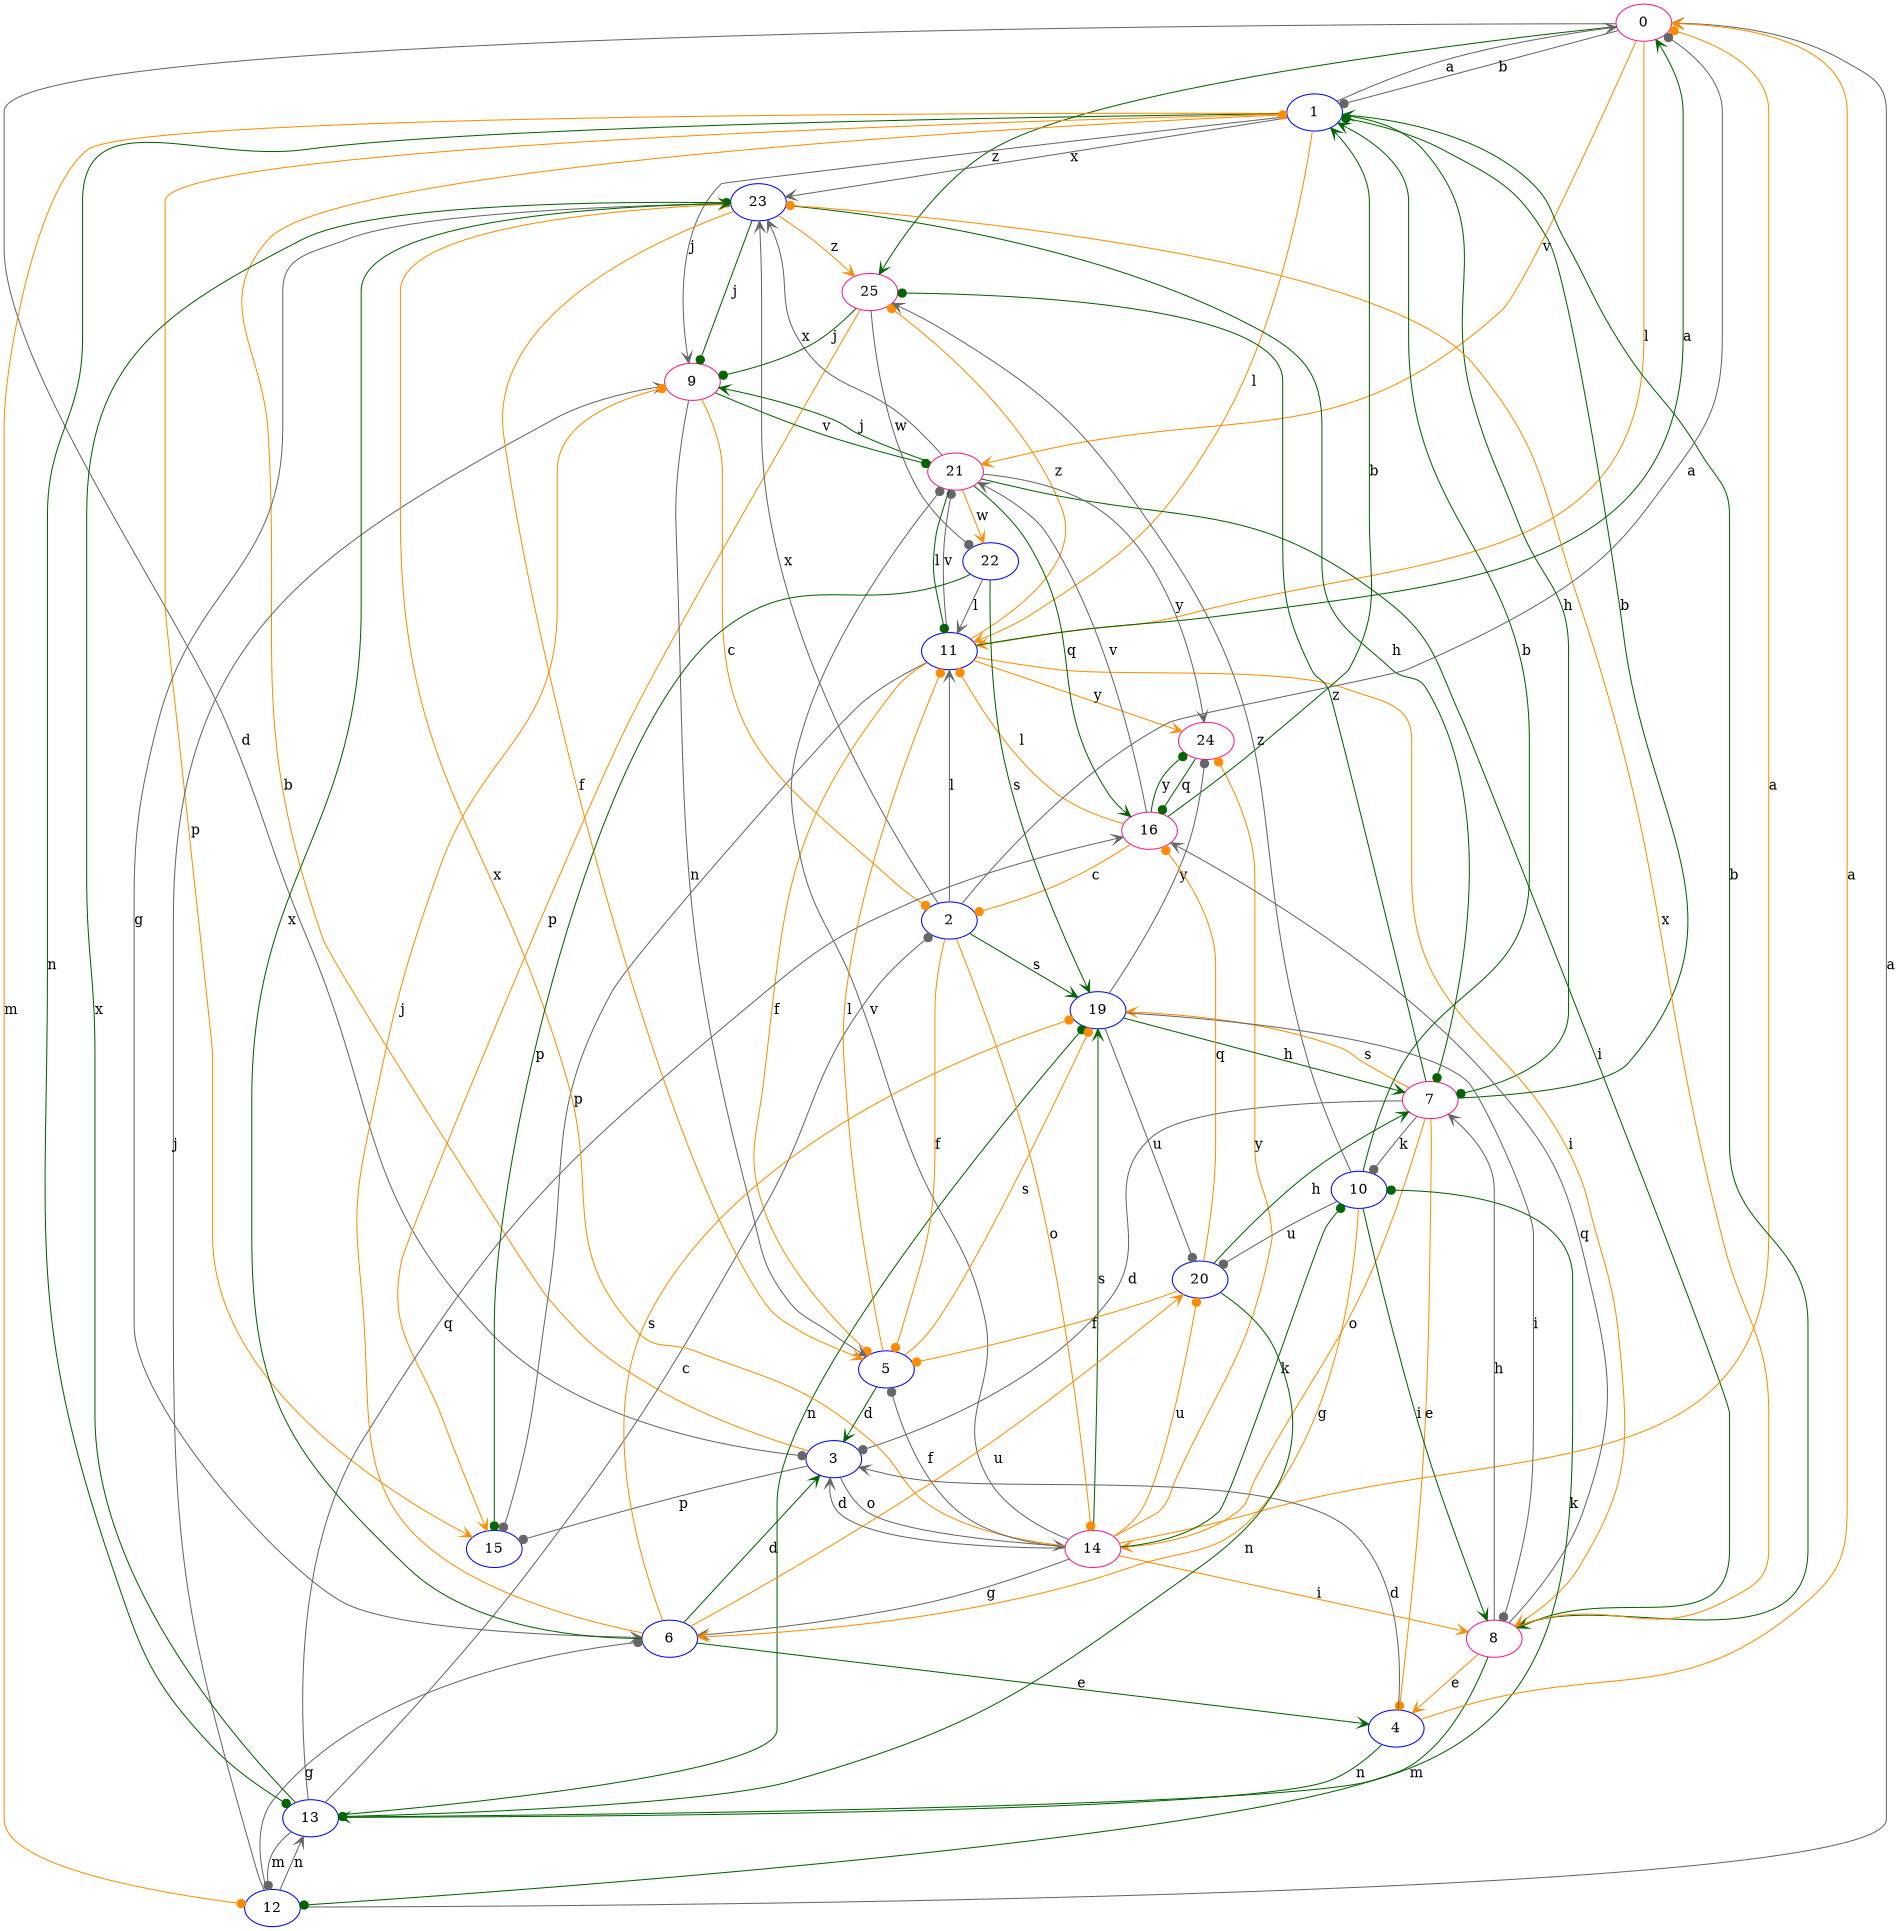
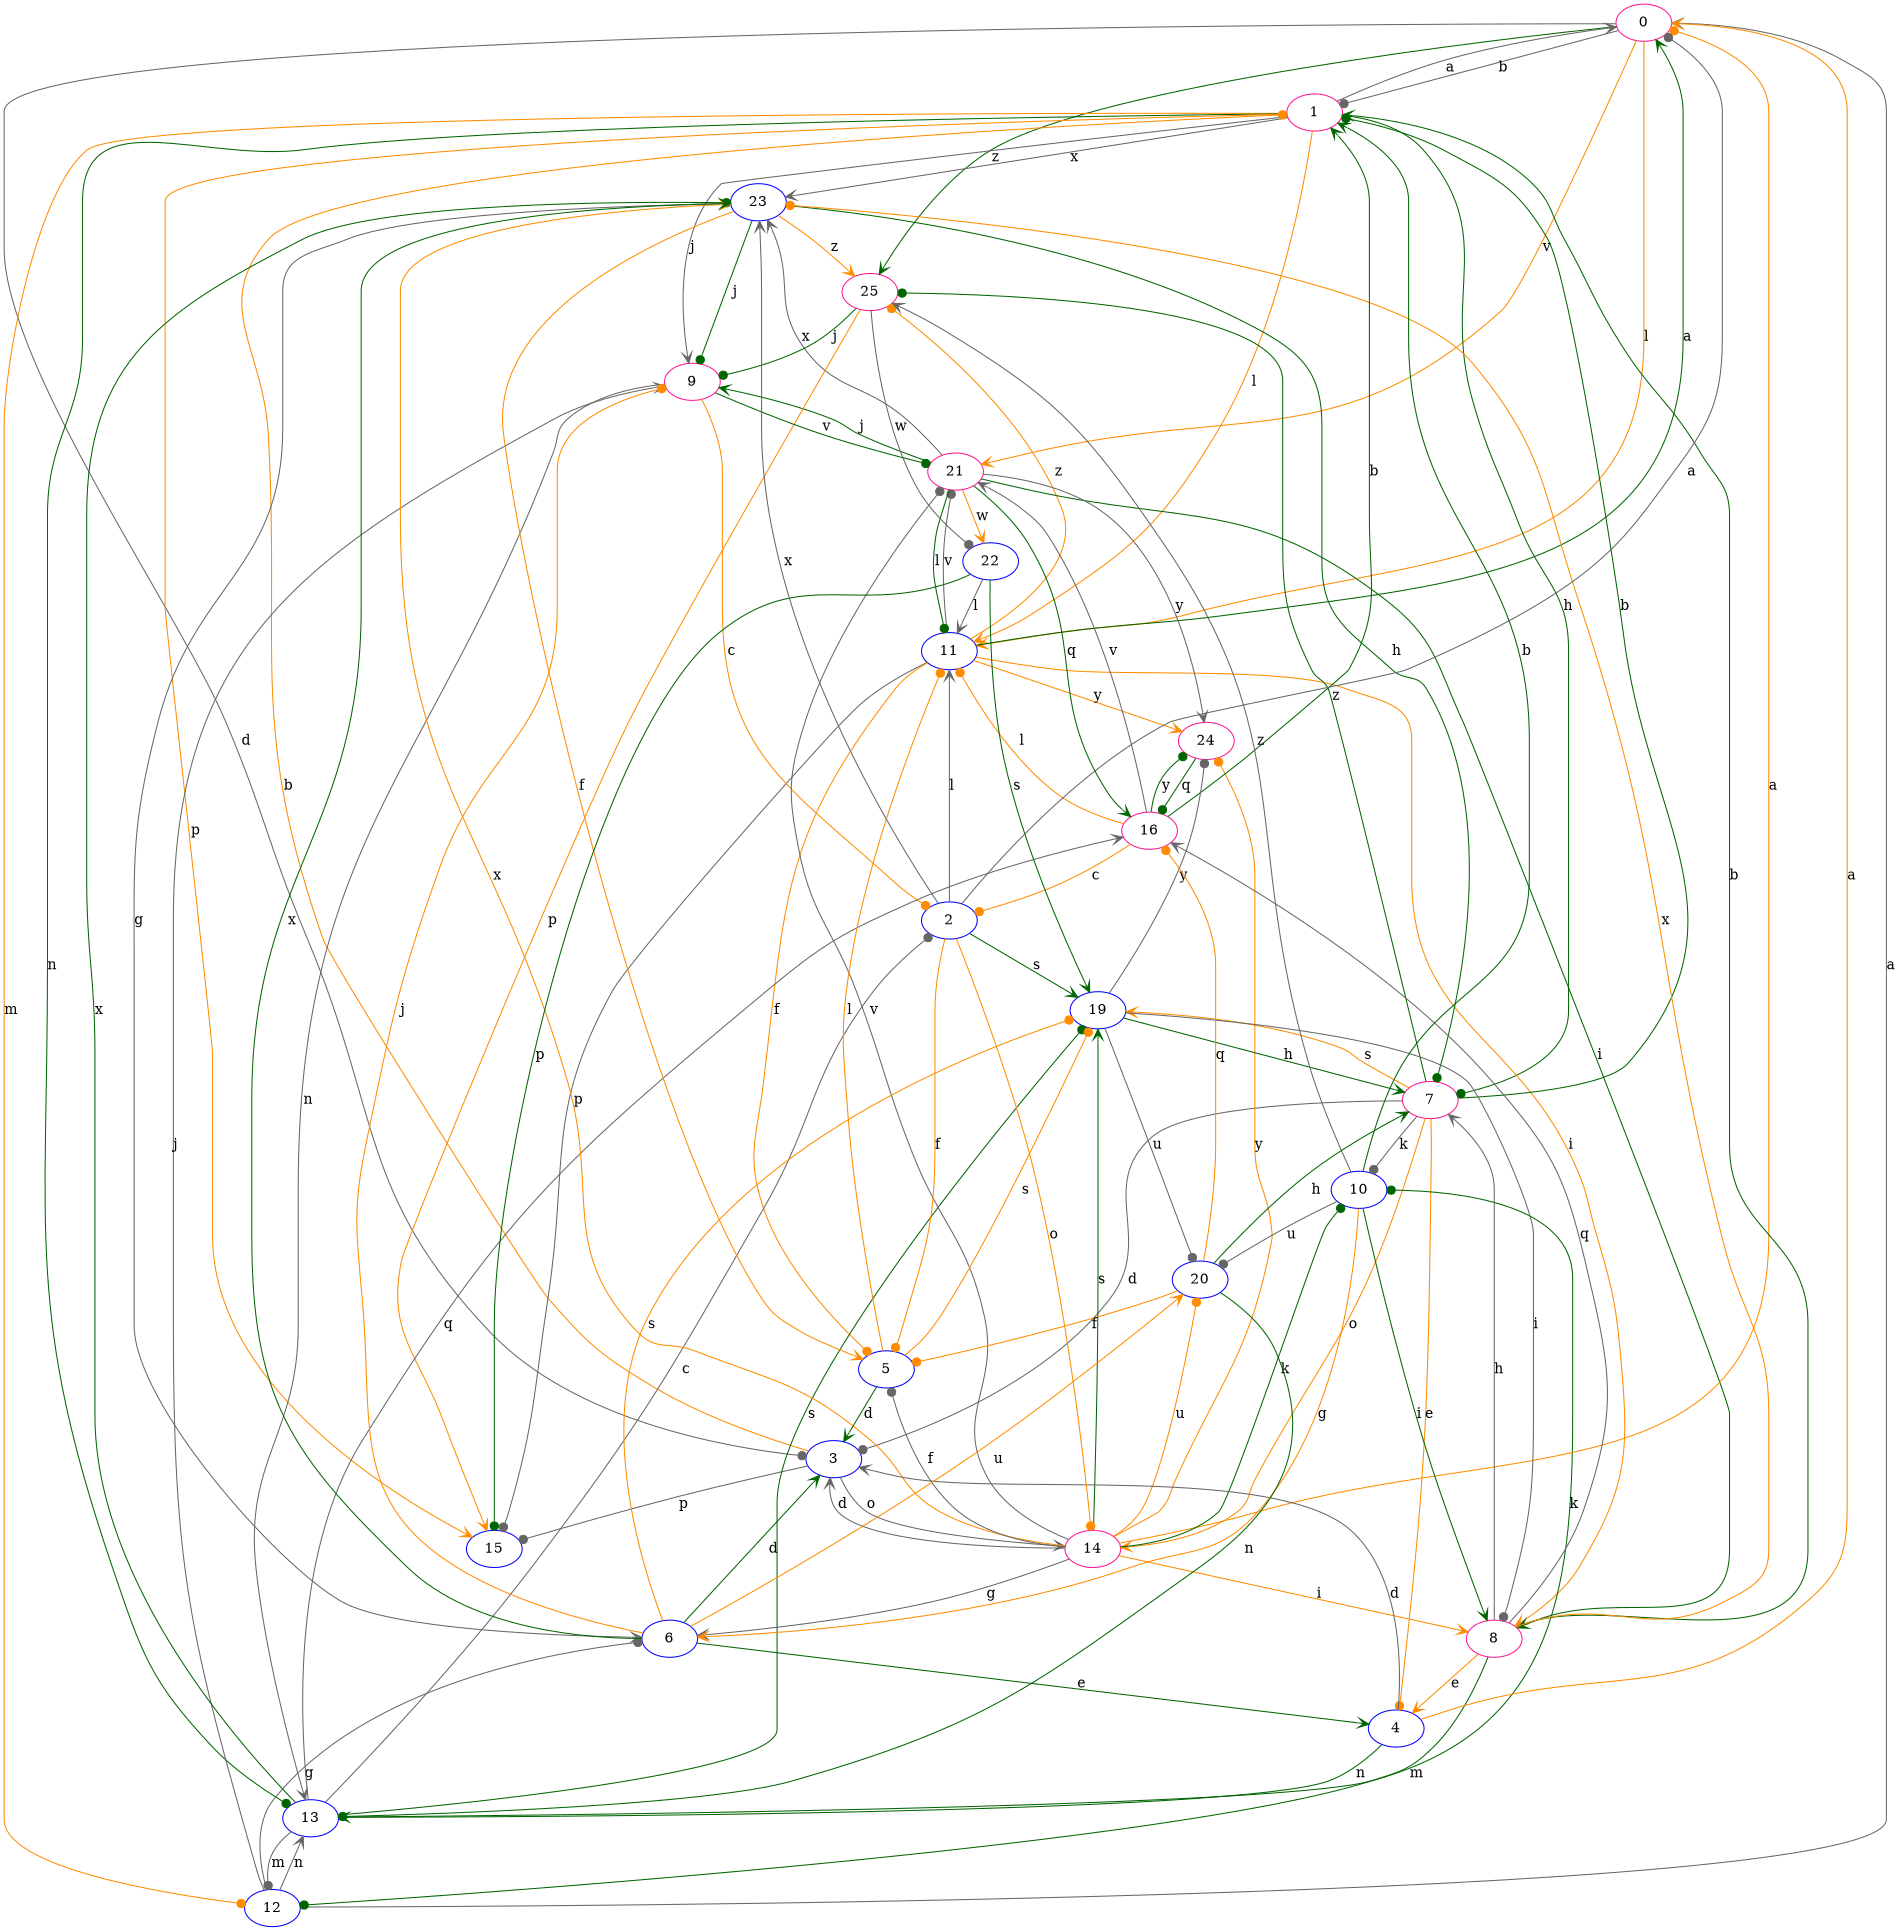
(1315, 112) -> (1315, 112)
(689, 875) -> (311, 1030)
(812, 1414) -> (812, 1414)
